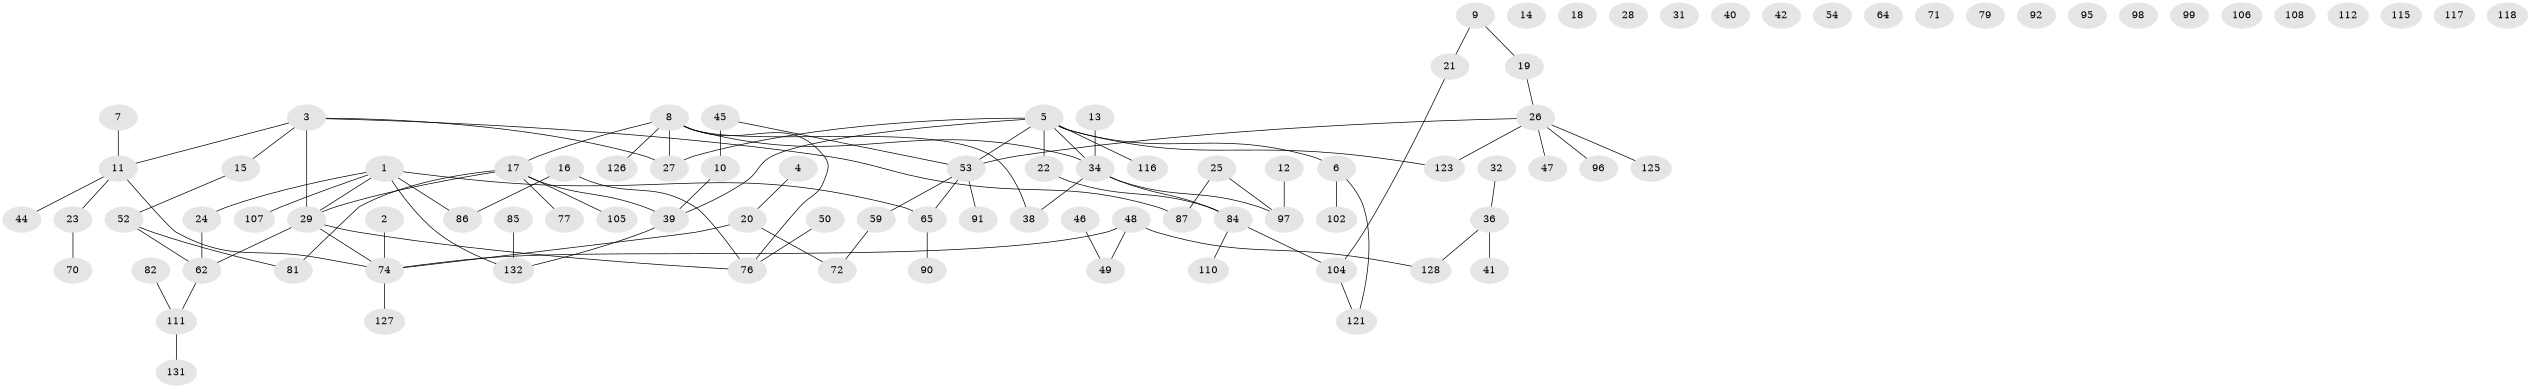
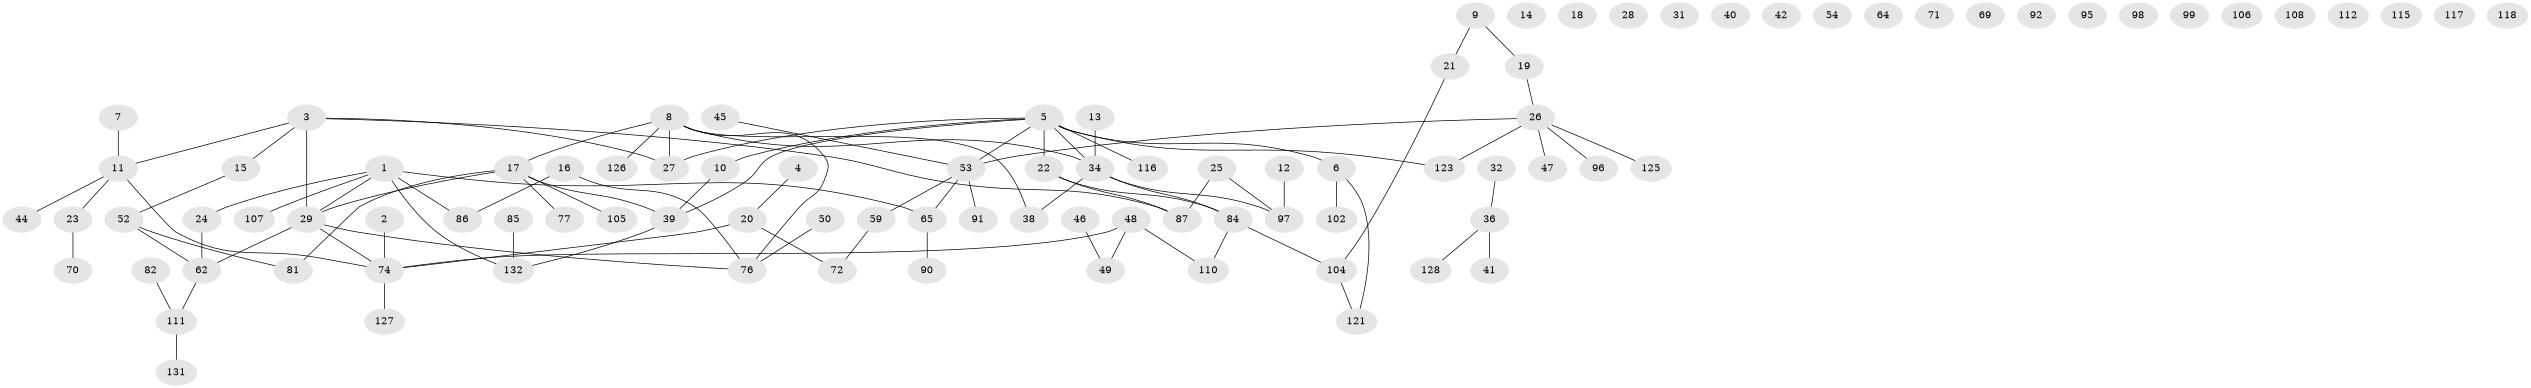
(1985, 16) -> (1985, 16)
(720, 143) -> (879, 132)
none -> (1113, 194)
(1278, 250) -> (1170, 245)
